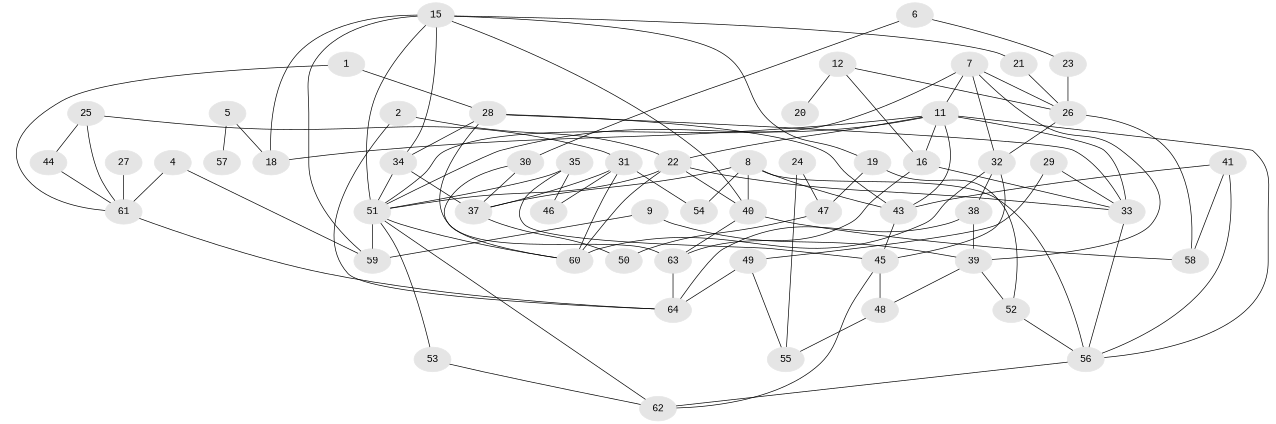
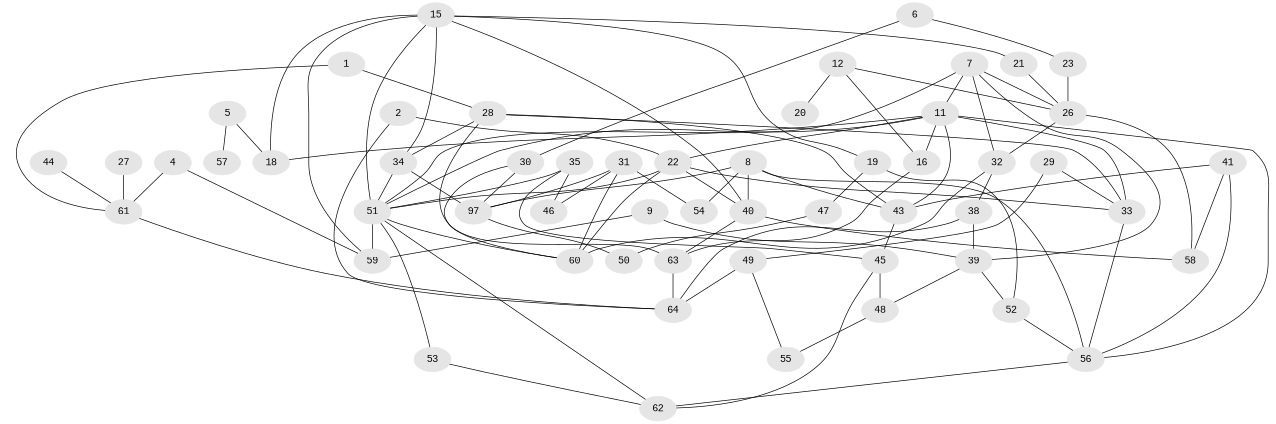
(86, 113) -> none
(797, 163) -> none
(1011, 184) -> none
(473, 212) -> (473, 212)
(978, 237) -> none
